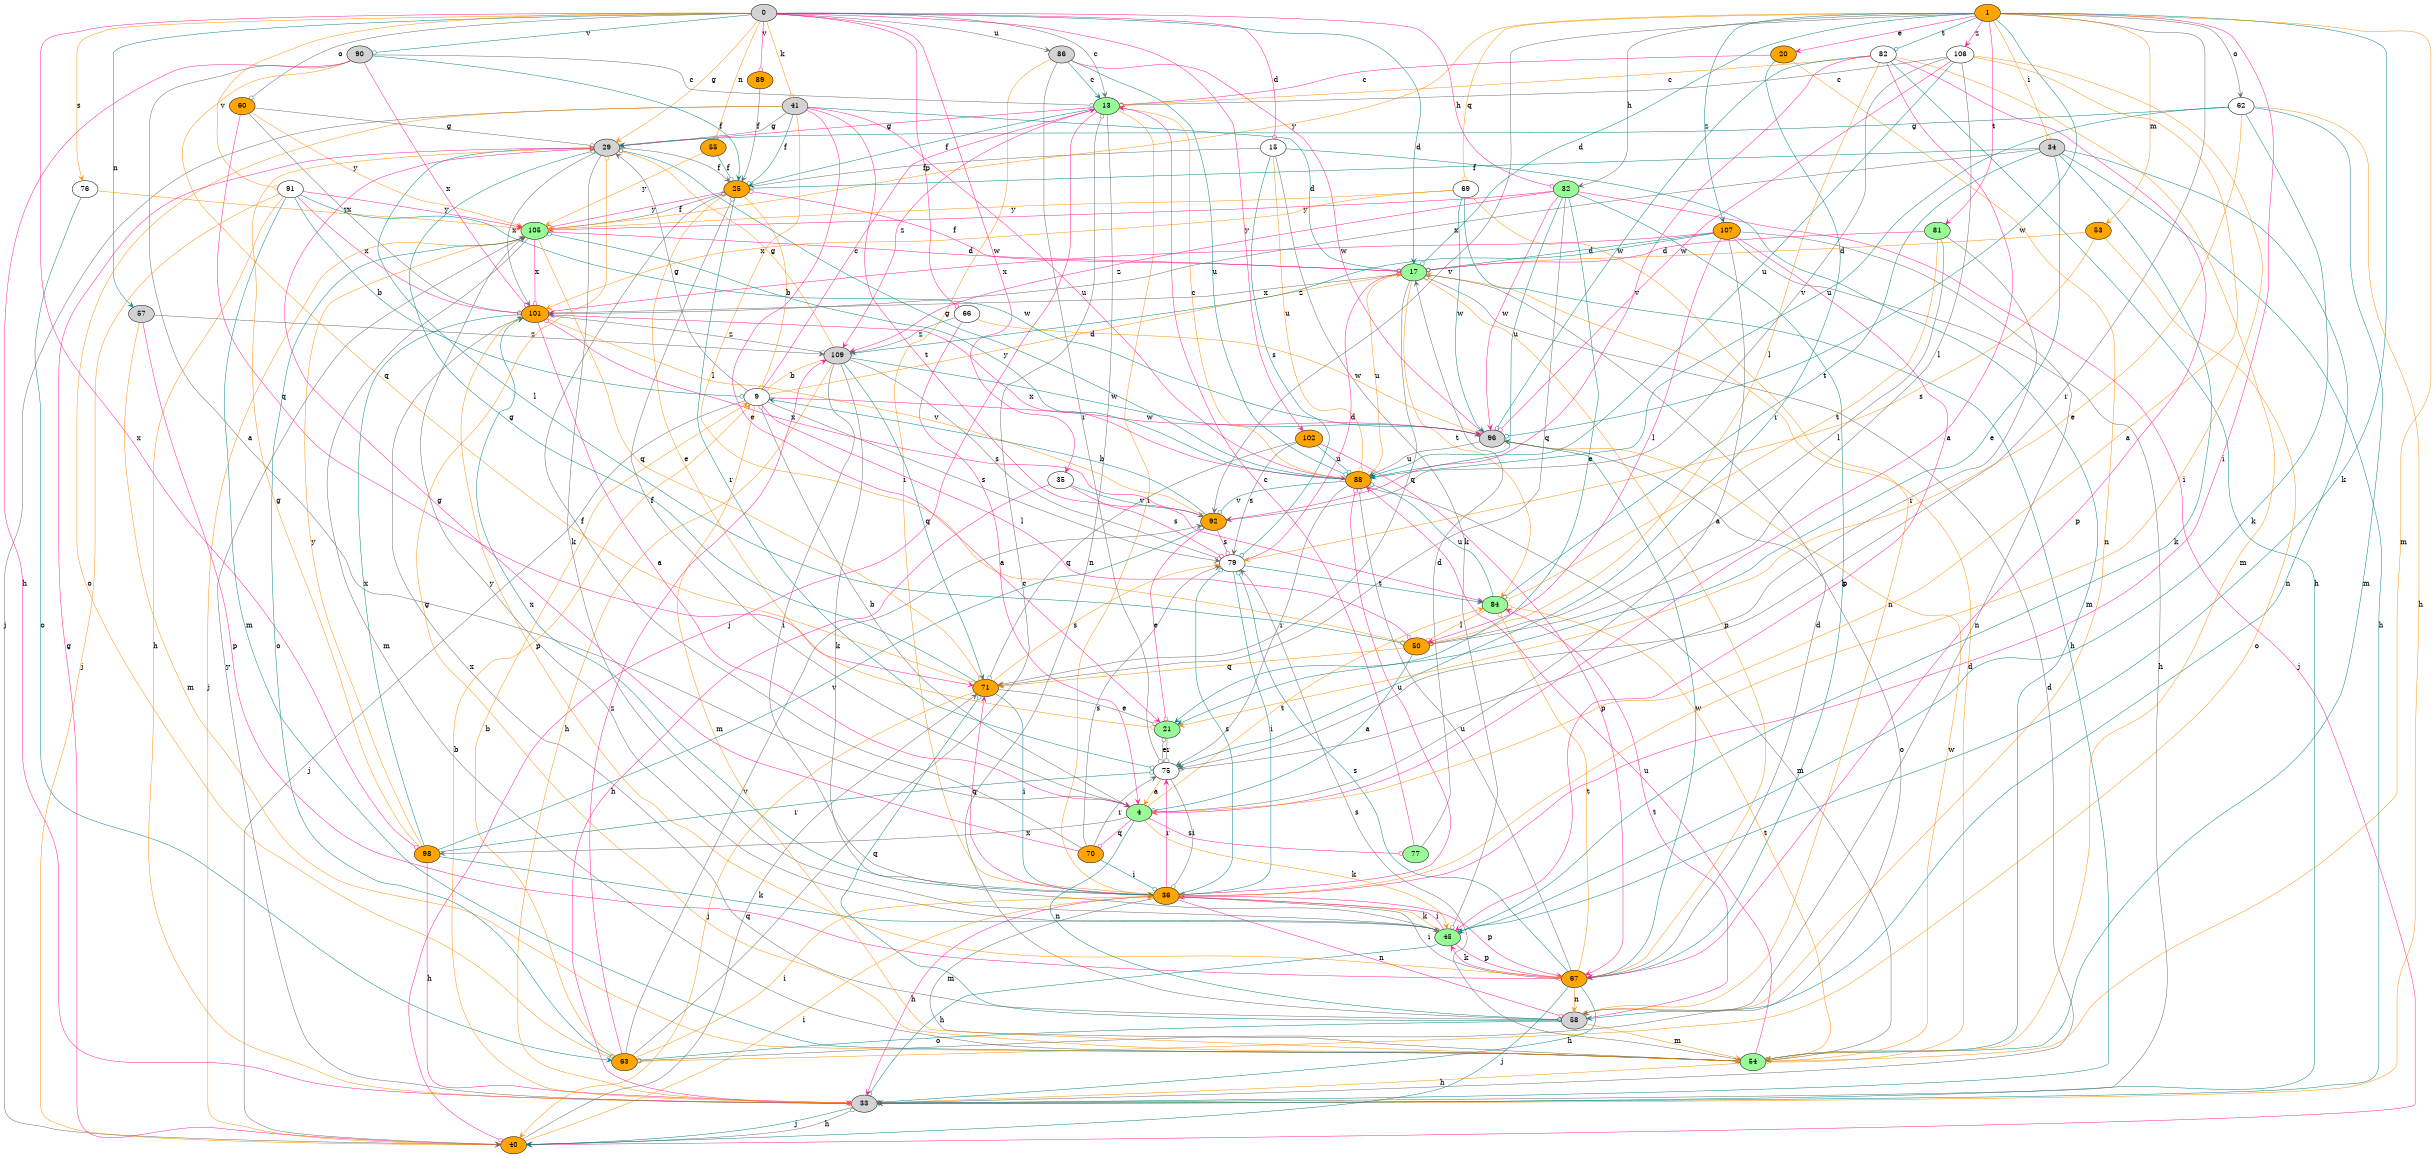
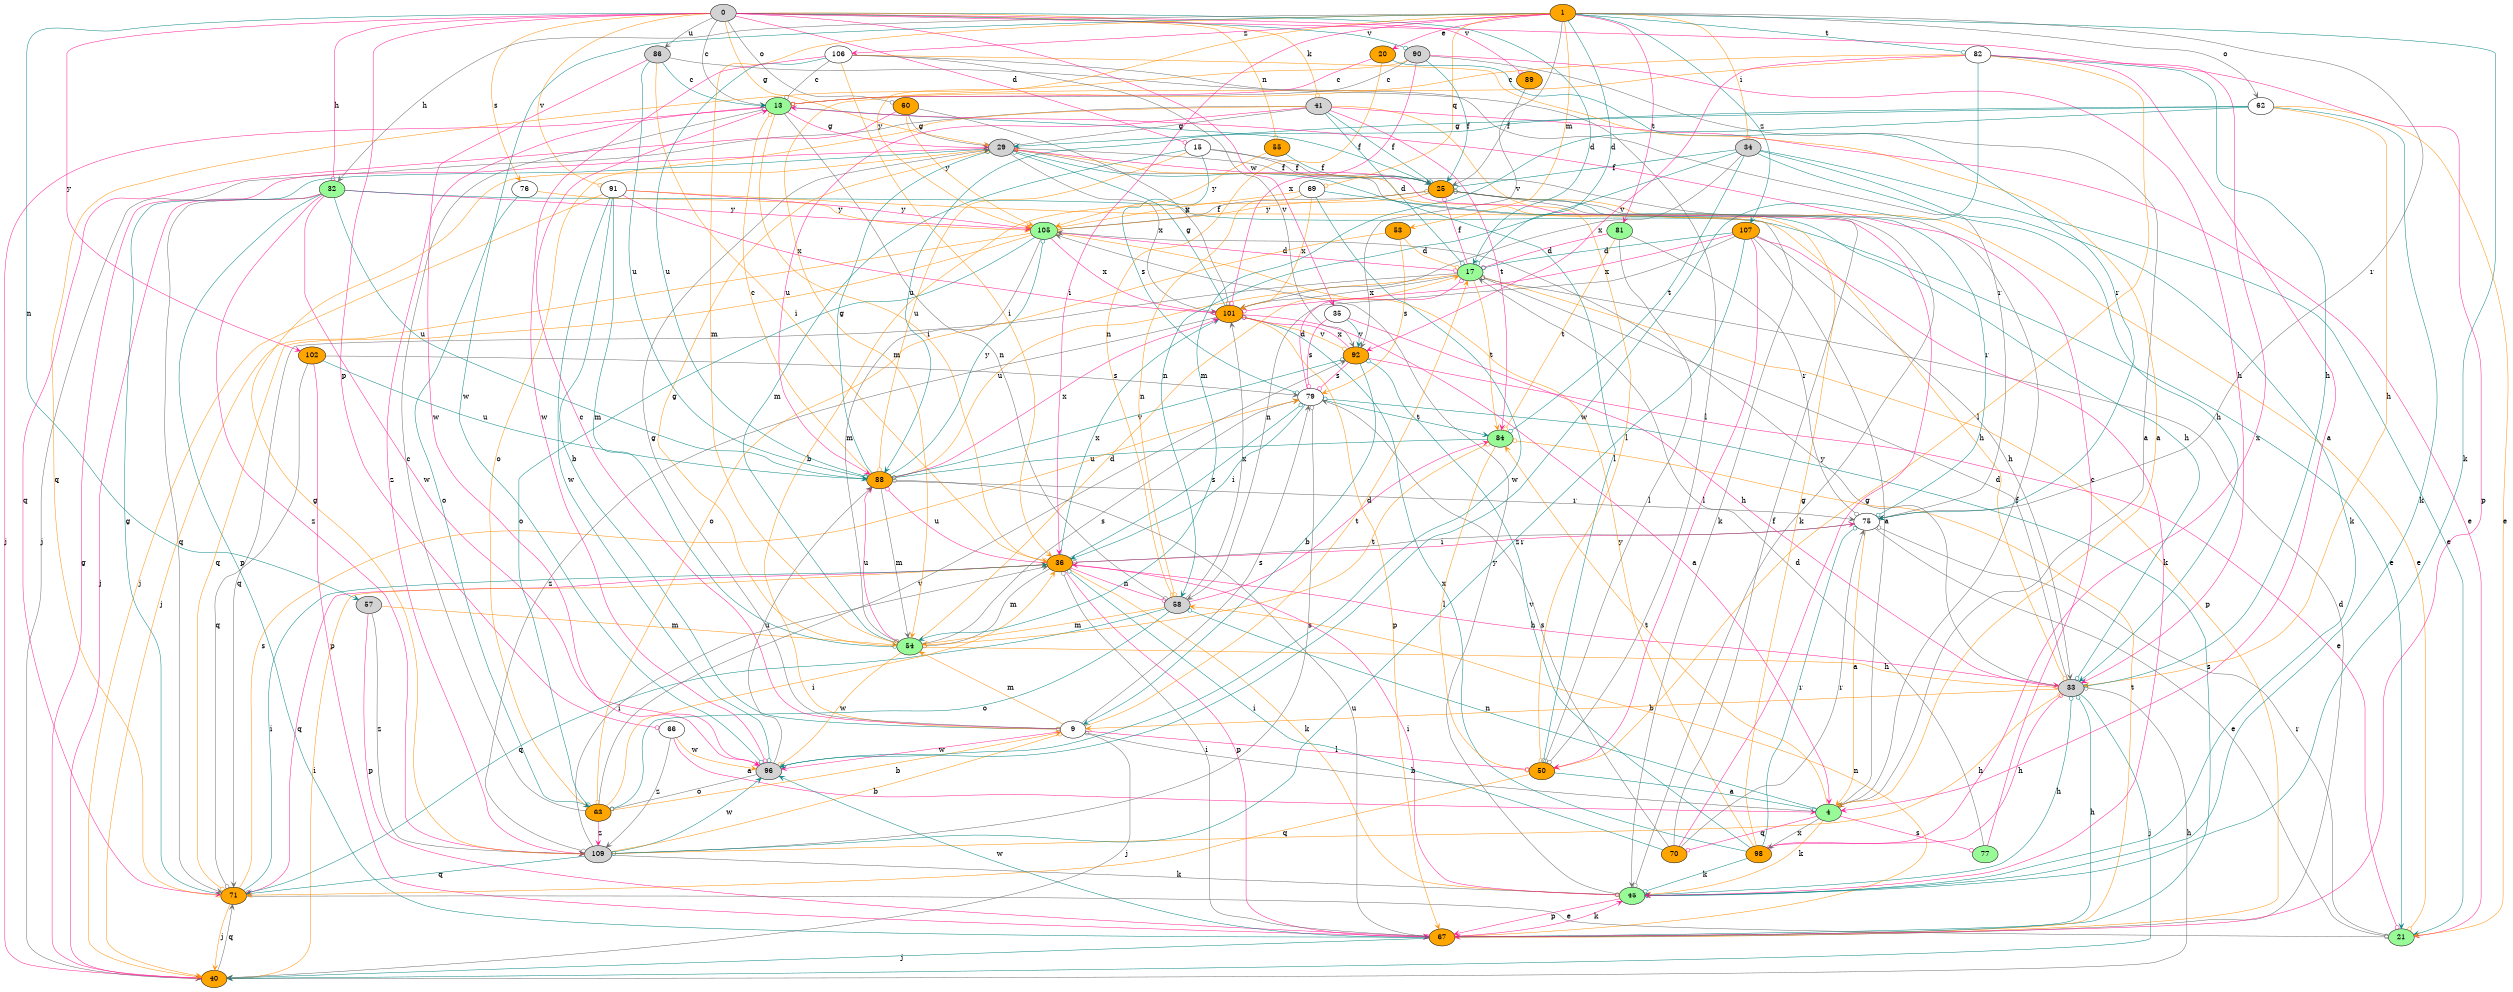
none -> (1145, 198)
(638, 209) -> (1245, 210)
